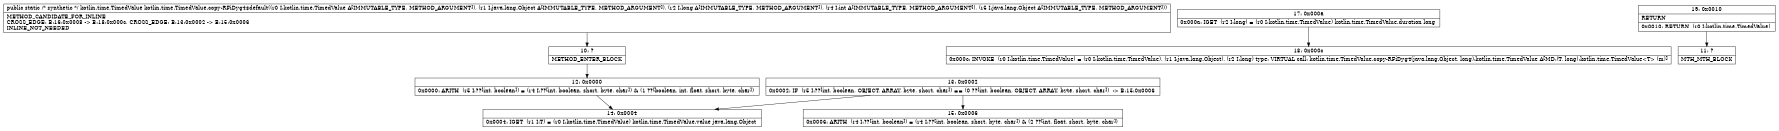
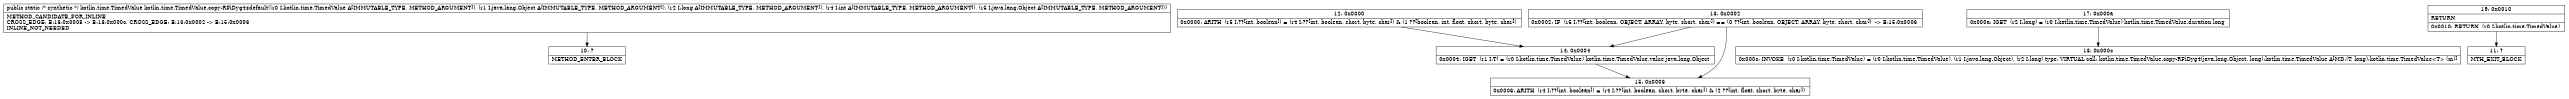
(1707, 60) -> (2496, 60)
(587, 69) -> none
none -> (1611, 70)
